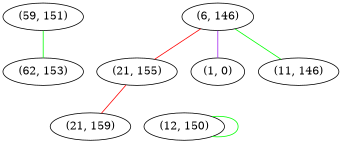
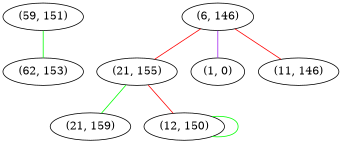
(258, 44) -> (258, 44)
(114, 99) -> (114, 99)
none -> (161, 99)
